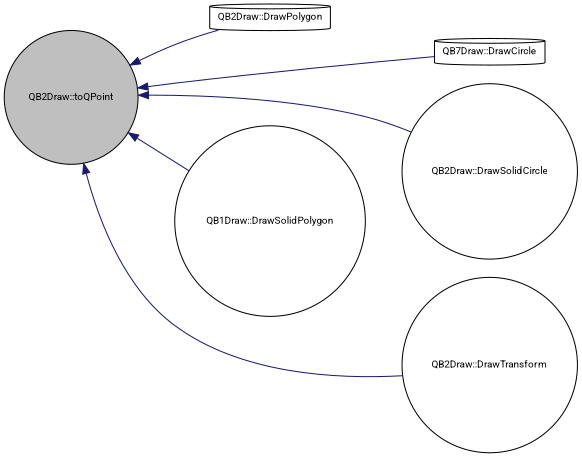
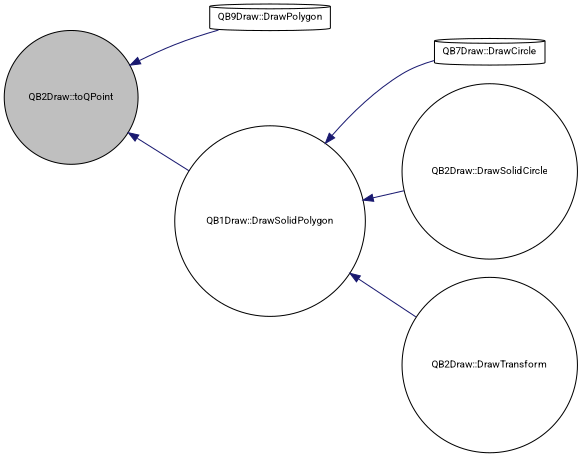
(270, 17) -> (270, 17)
(291, 70) -> (378, 91)
(282, 102) -> (388, 194)
(200, 341) -> (387, 298)
